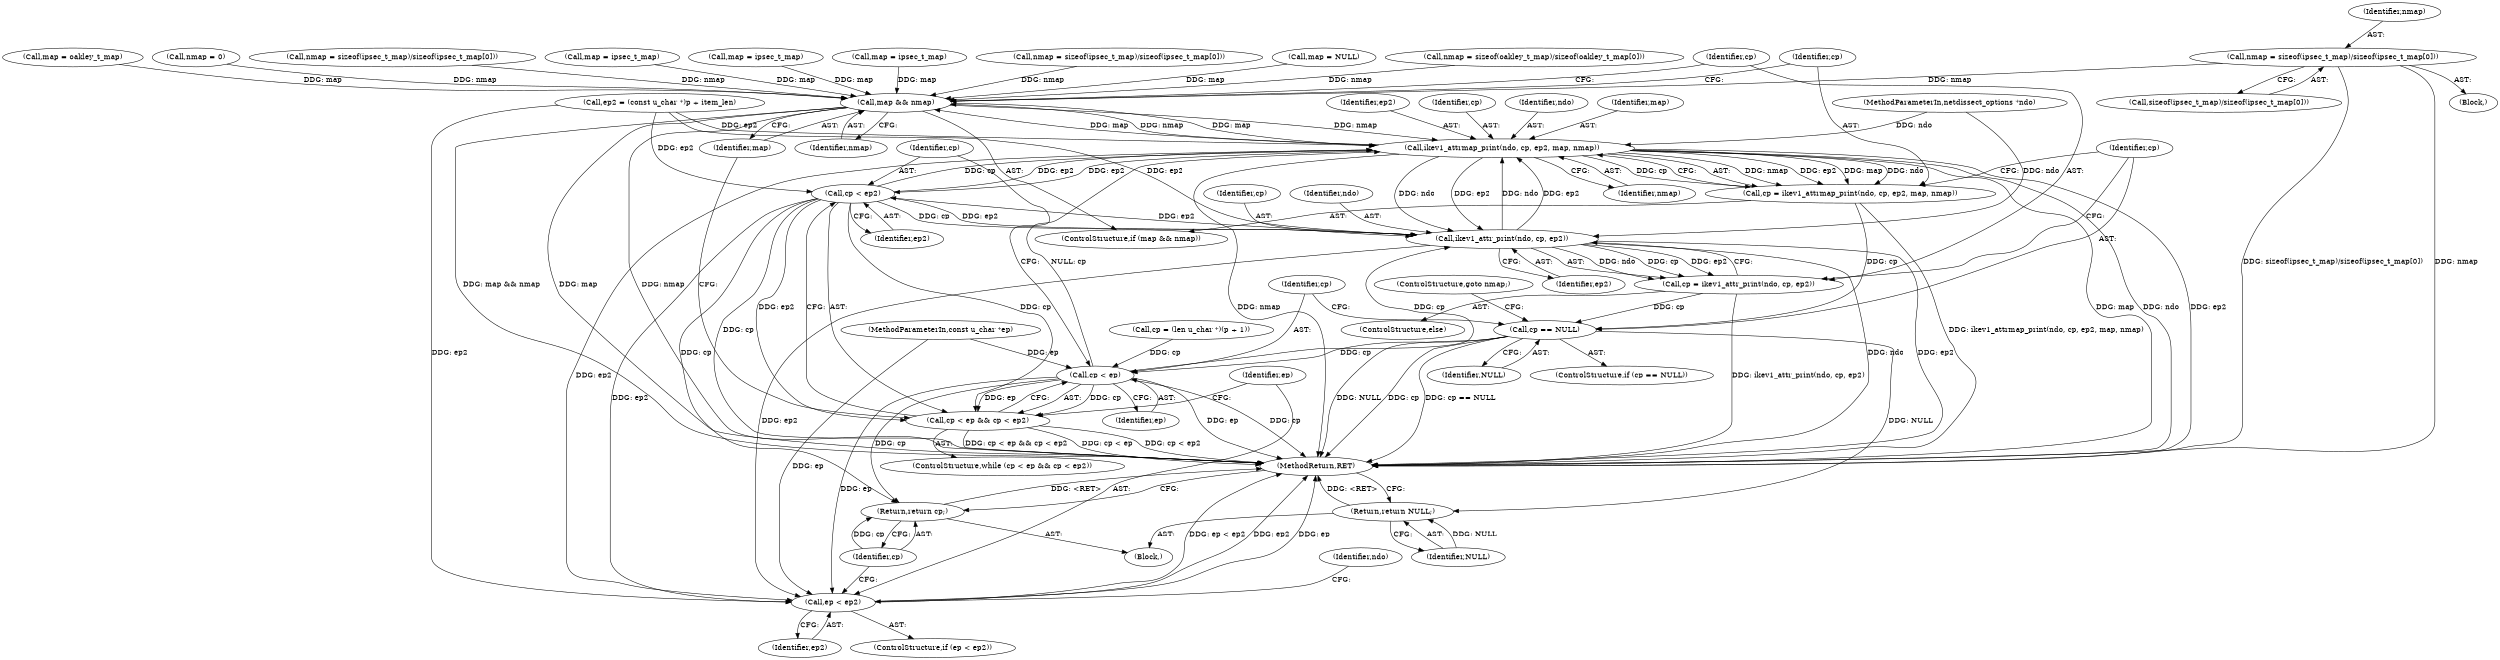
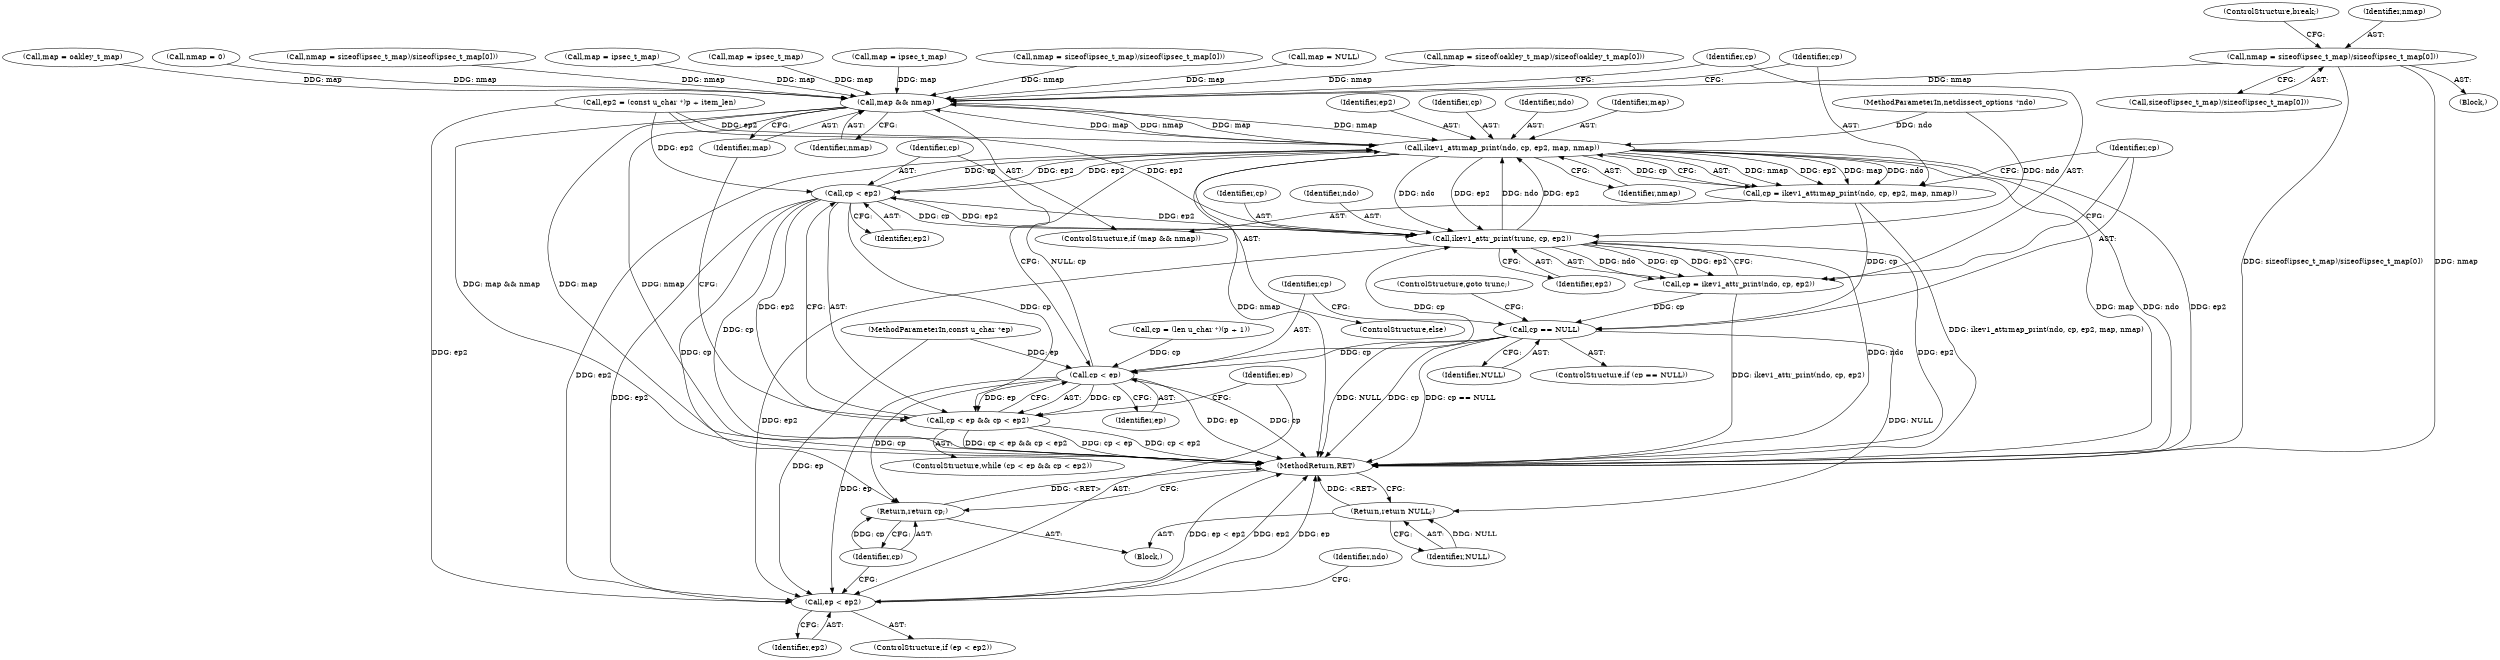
none -> (2271, 12)
(1502, 239) -> (1502, 239)
(1454, 285) -> (1454, 285)
(1544, 295) -> (1220, 220)
